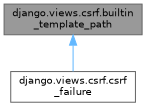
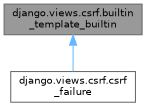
(73, 19) -> (73, 19)
